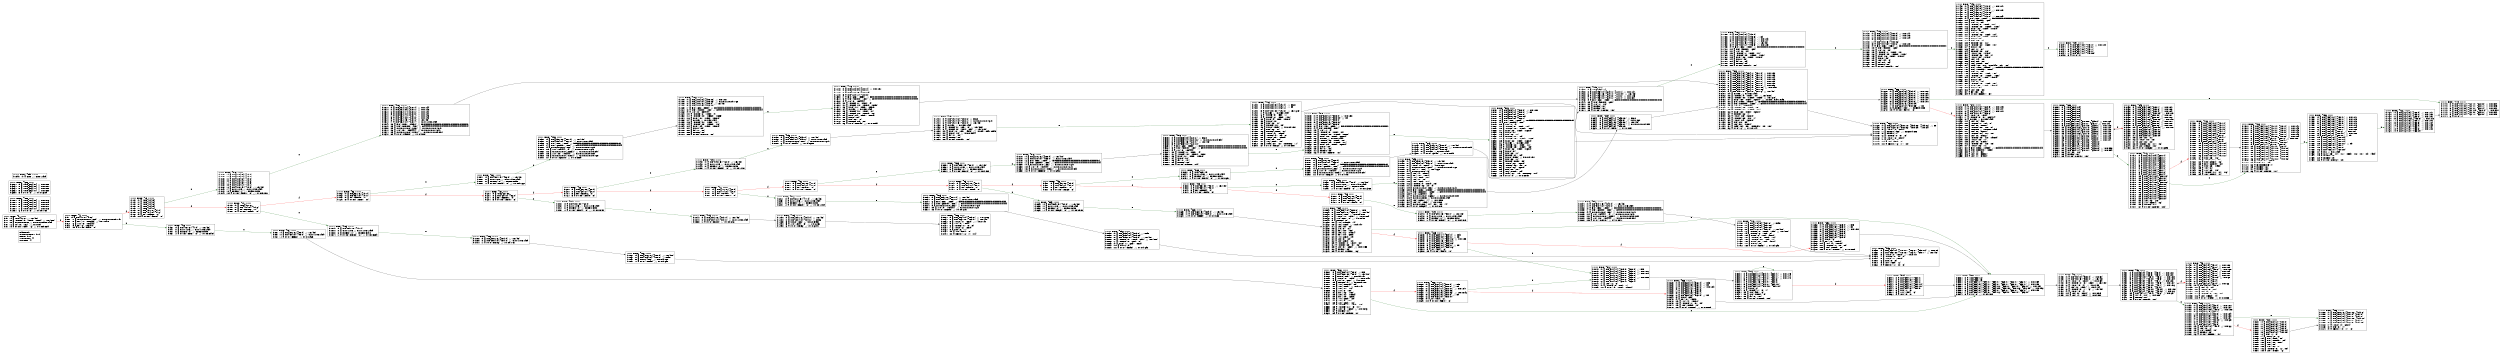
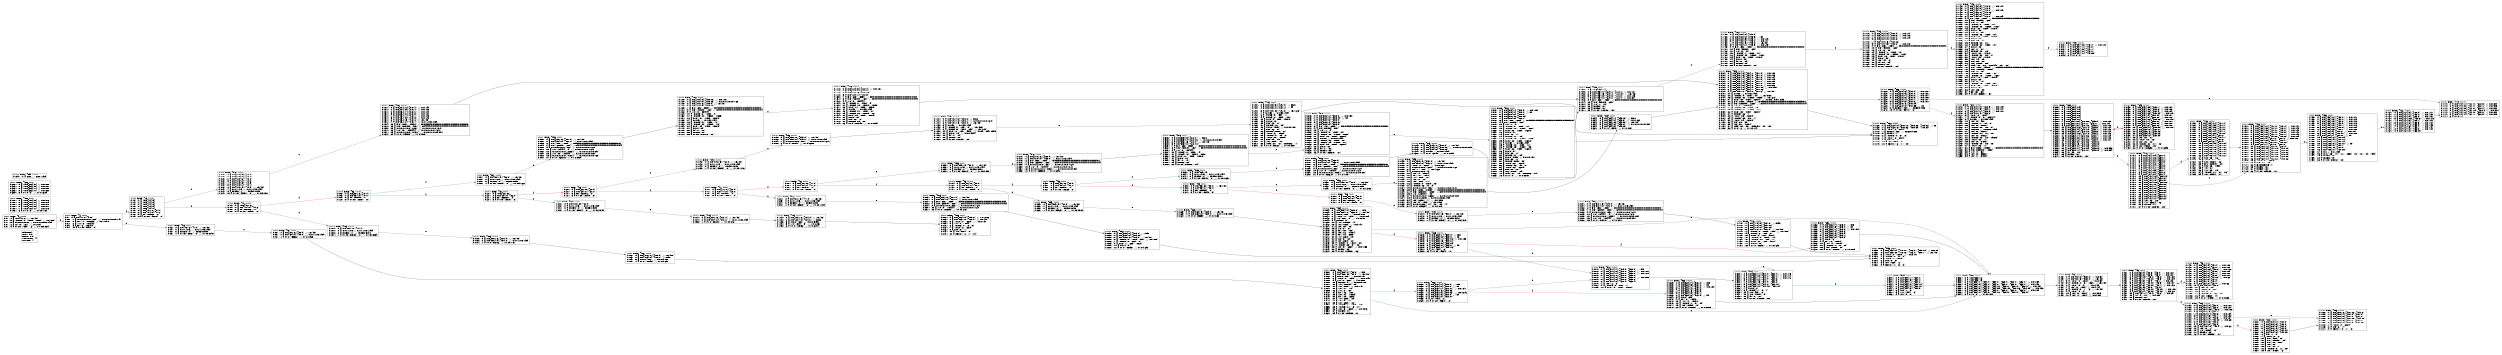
(30, 234) -> (27, 234)
